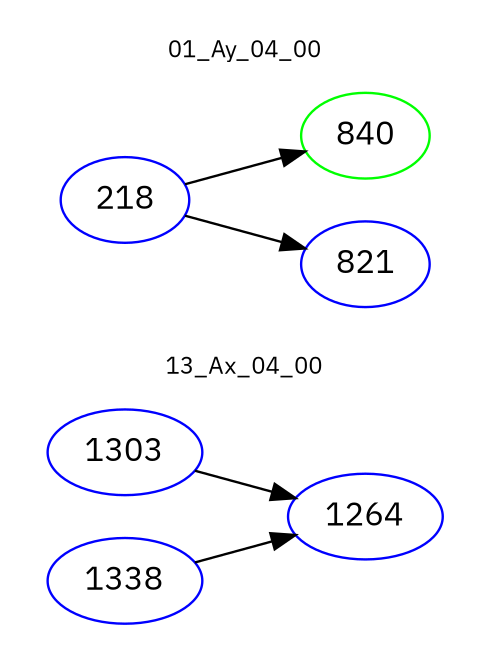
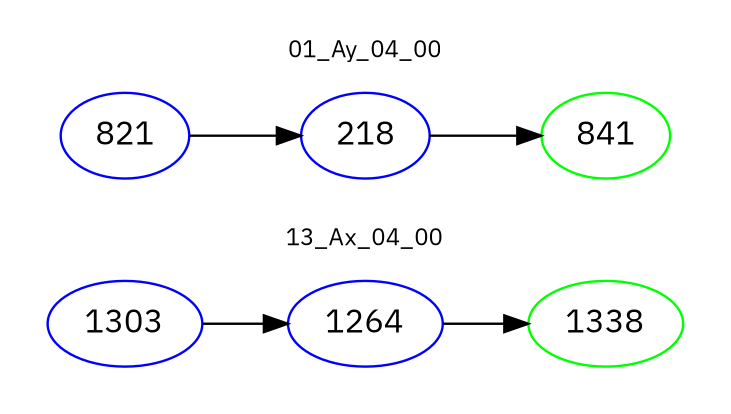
(365, 136) -> (606, 136)
(233, 229) -> (233, 136)
(234, 552) -> (473, 324)
(125, 581) -> (606, 324)
